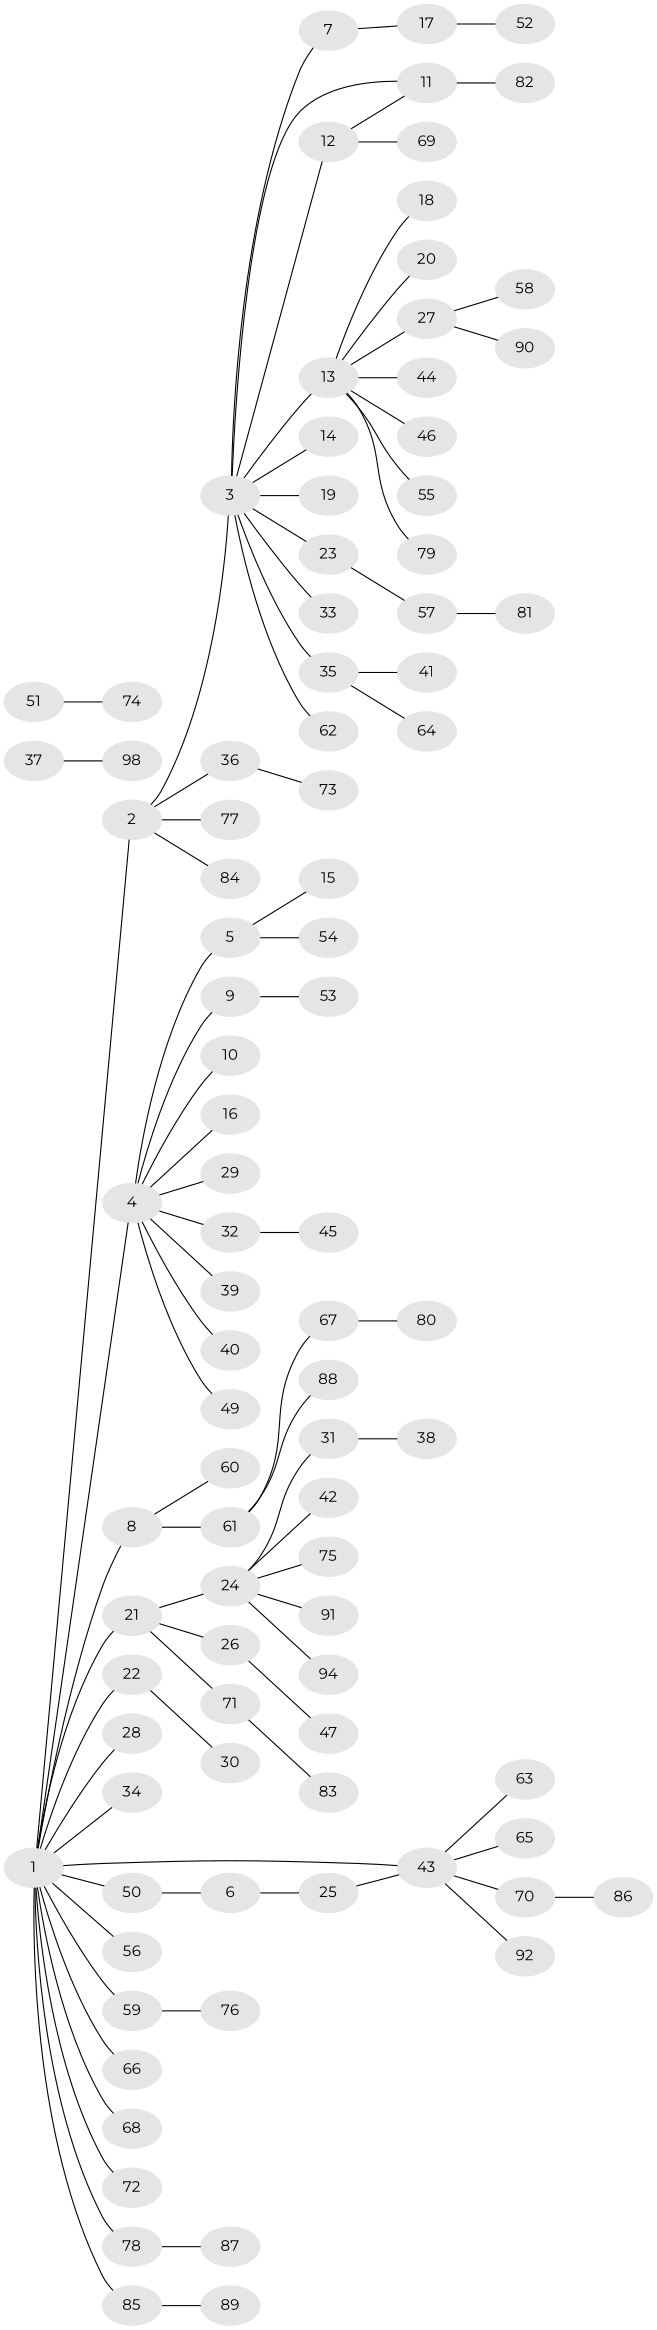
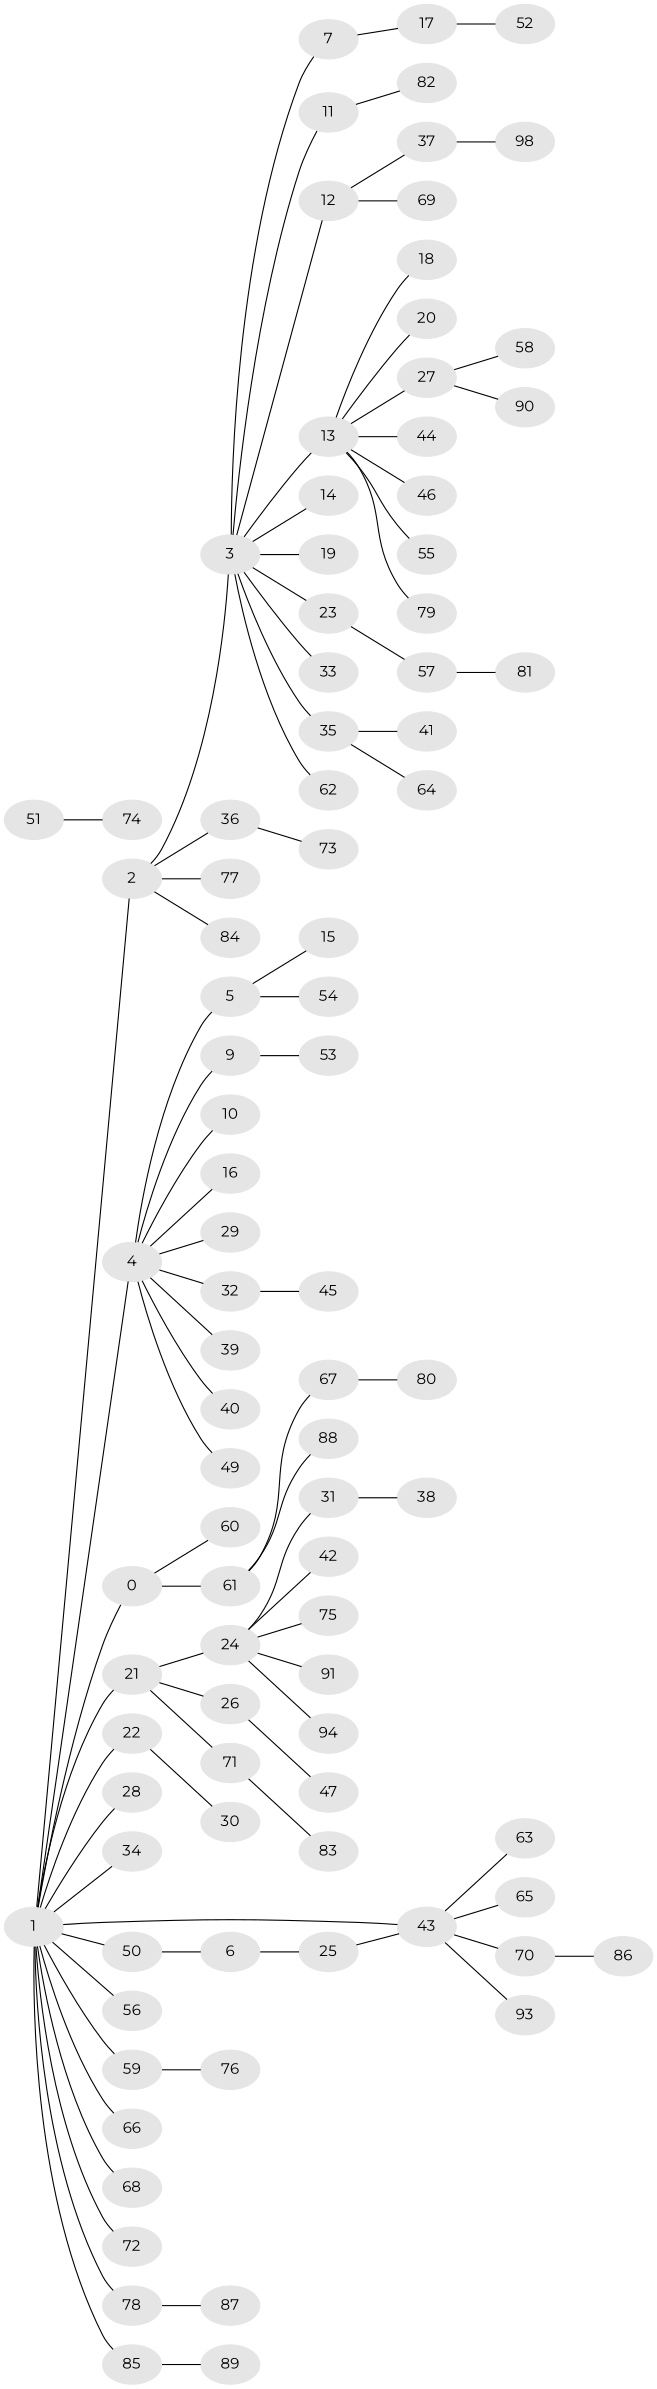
(378, 112) -> (378, 171)
(132, 1527) -> (132, 1586)
(525, 1956) -> (525, 2015)
